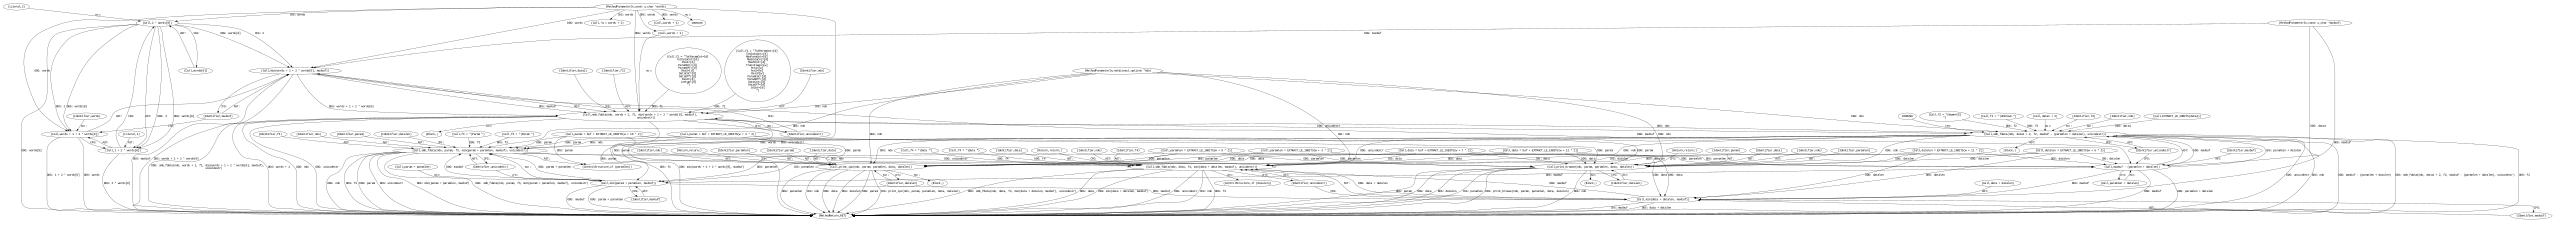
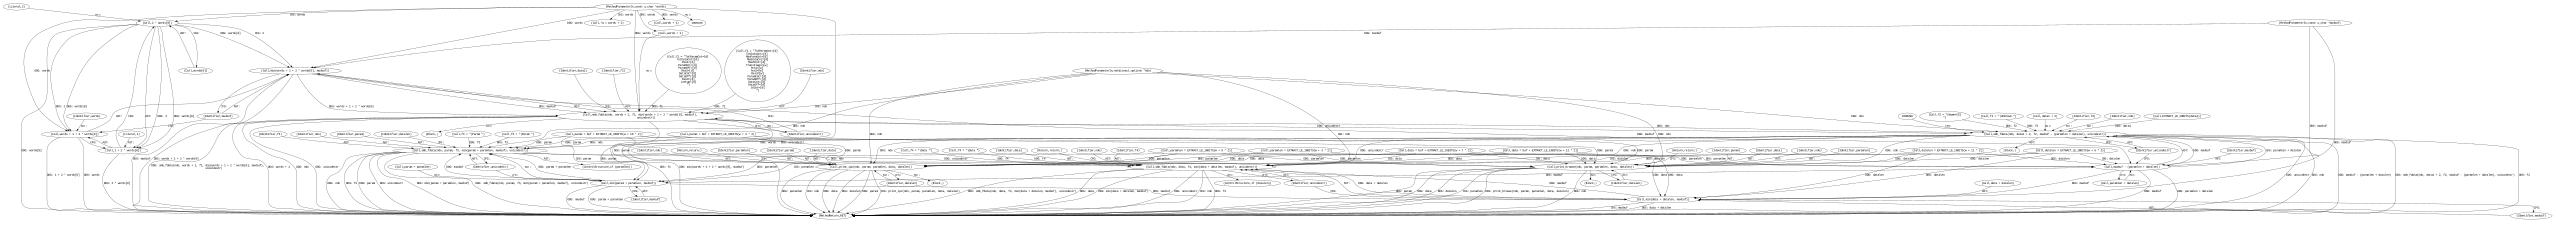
(2318, 126) -> (2318, 126)
(558, 156) -> (599, 162)
